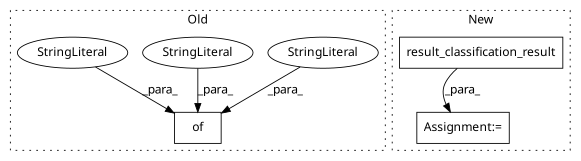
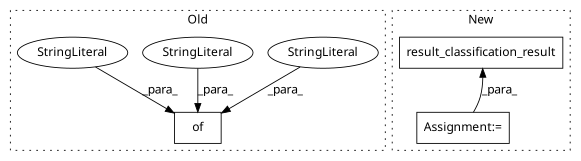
(445, 84) -> (481, 95)
